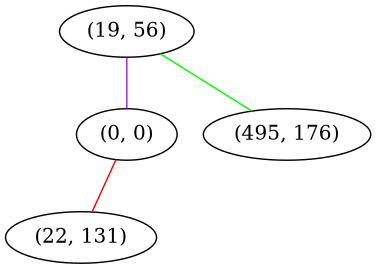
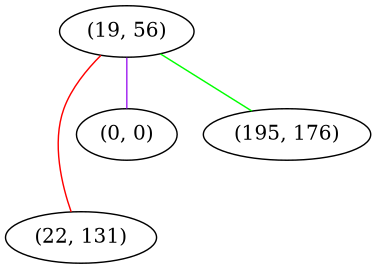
(287, 134) -> (287, 134)
(104, 186) -> (59, 128)
